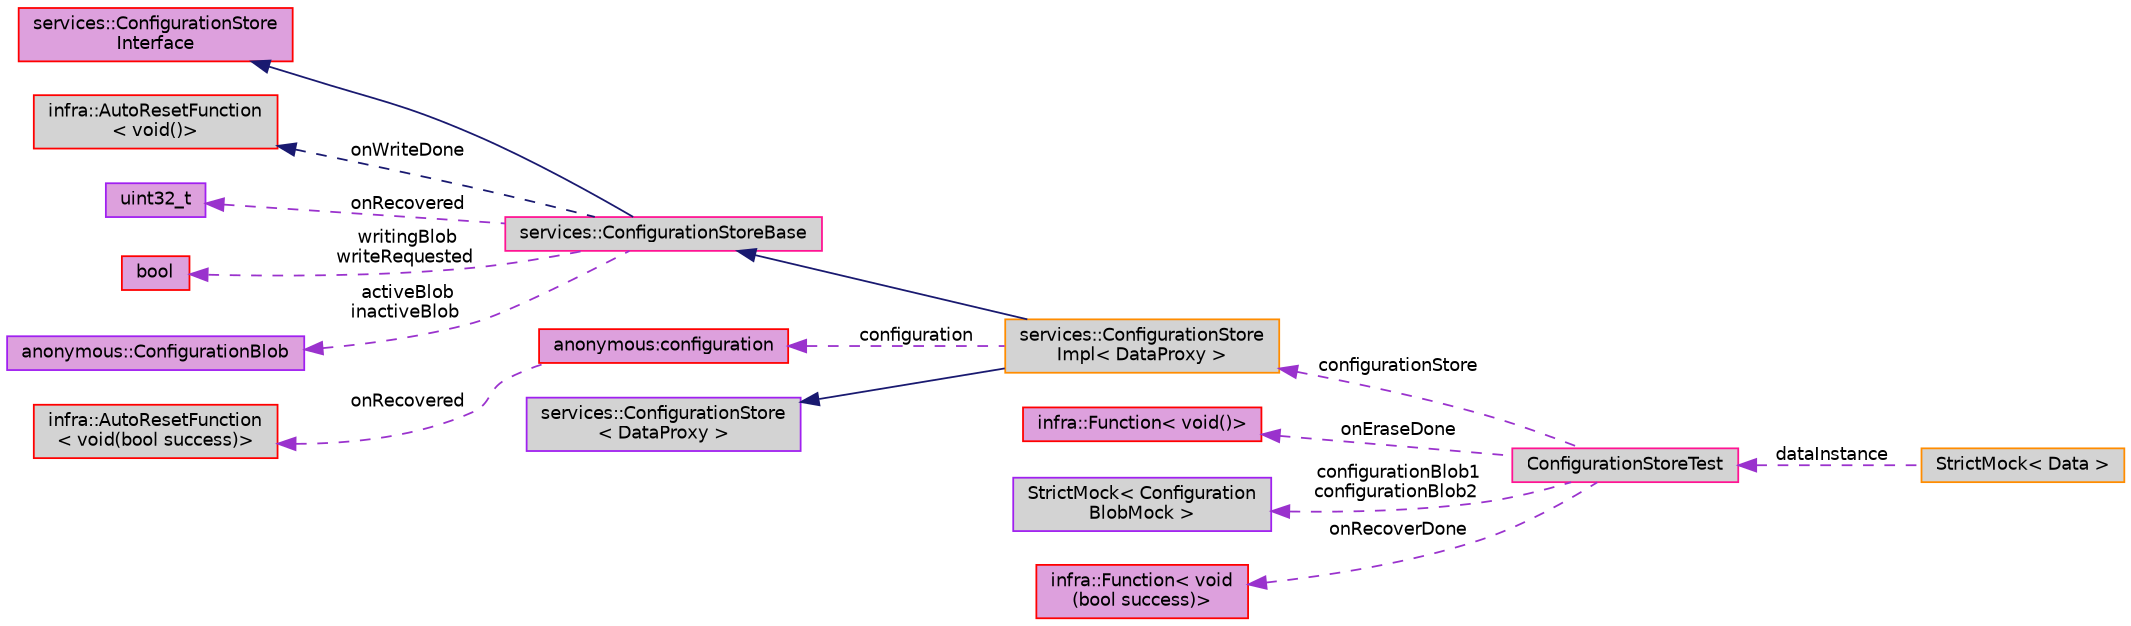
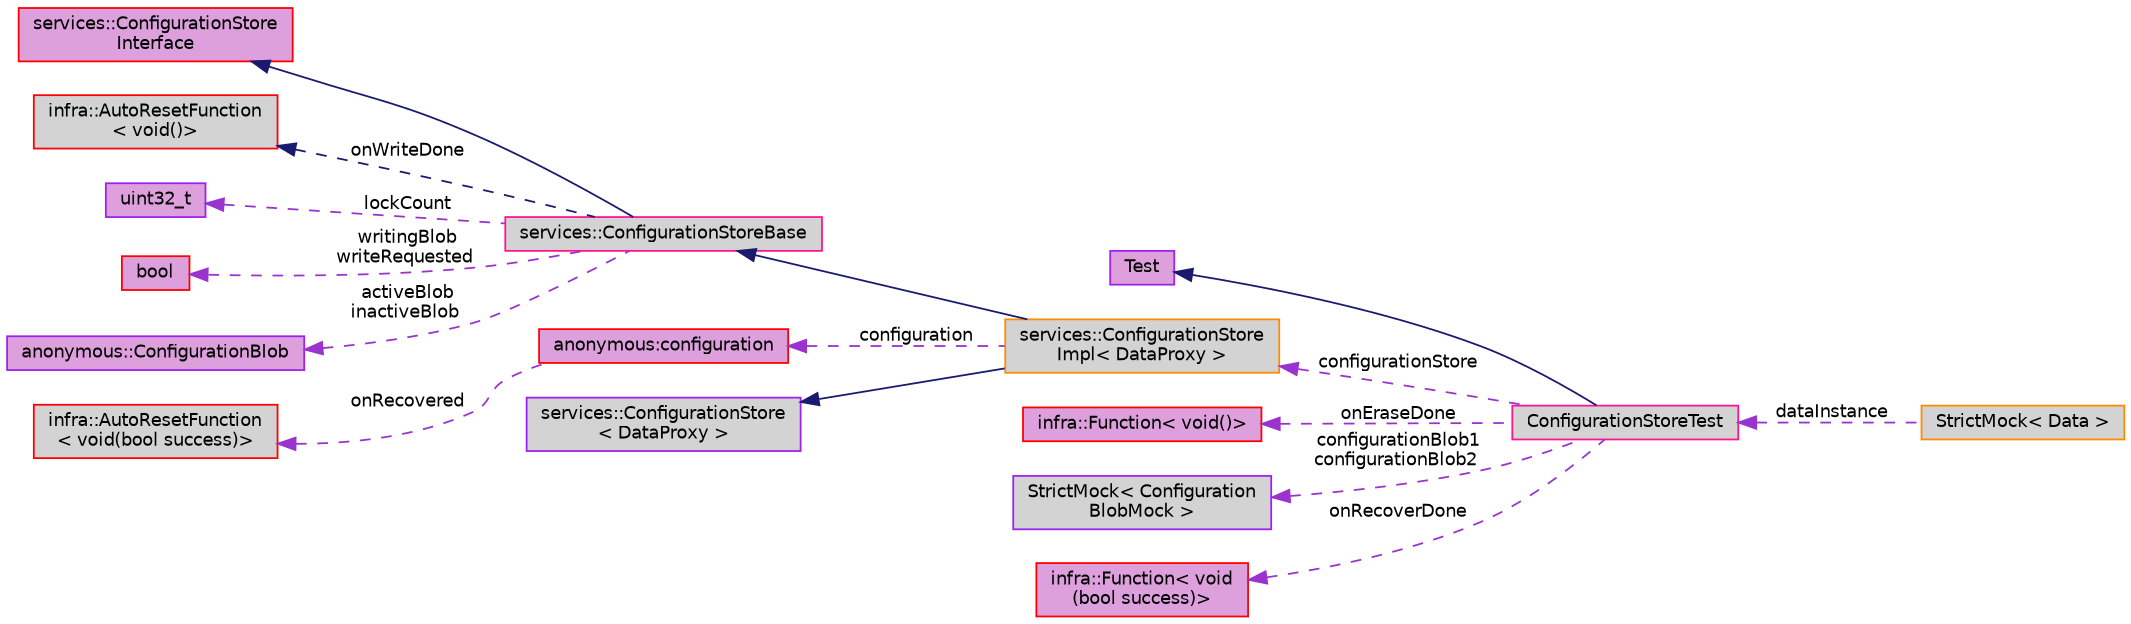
(405, 205) -> (405, 205)
none -> (1142, 268)
